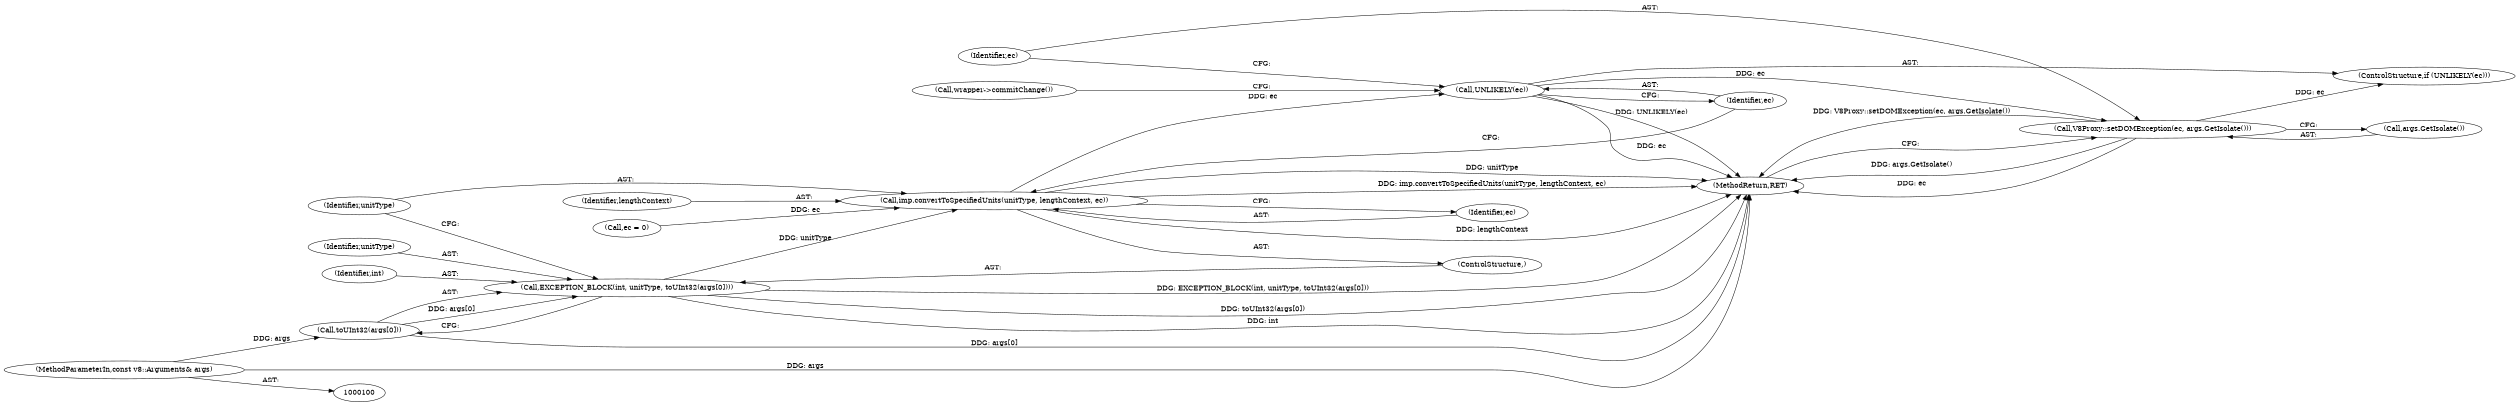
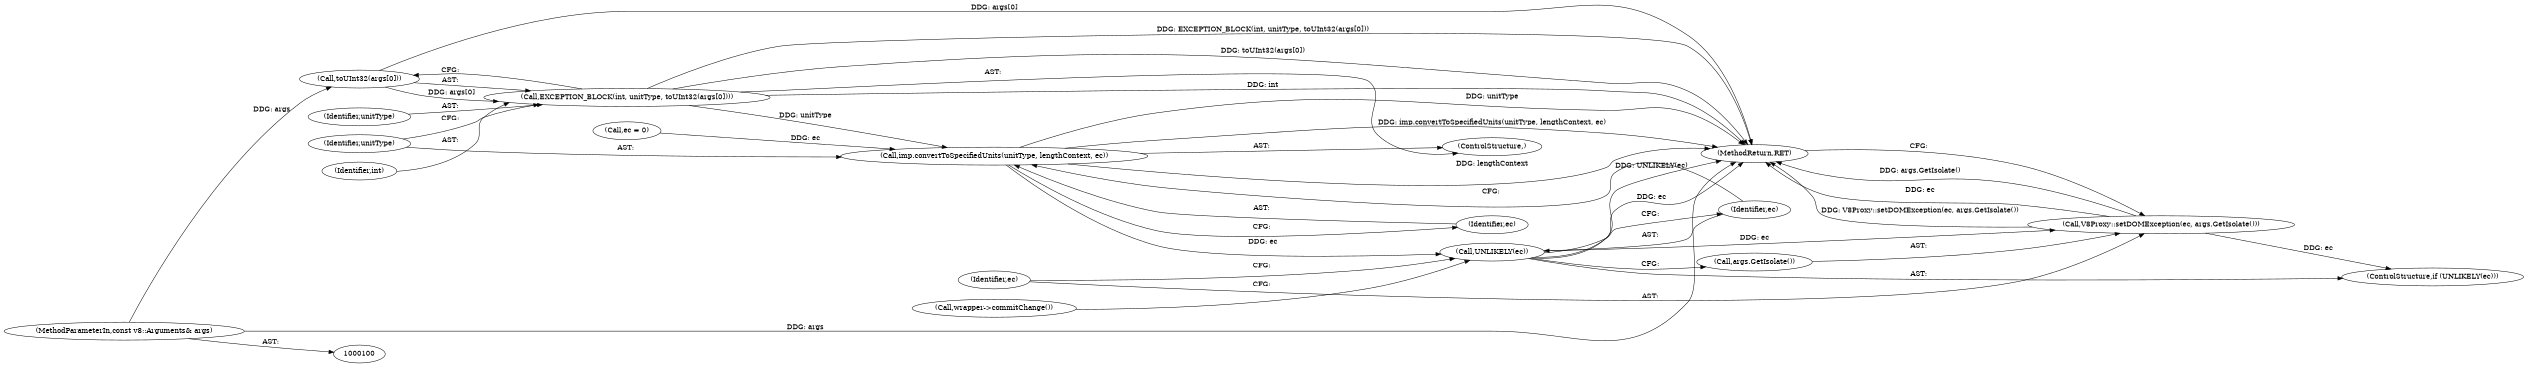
(2324, 129) -> (1619, 268)
(627, 201) -> none
(1094, 272) -> (1123, 76)
